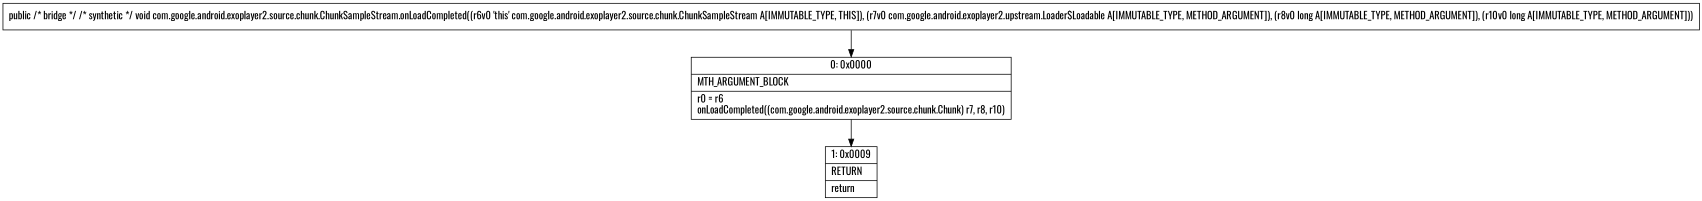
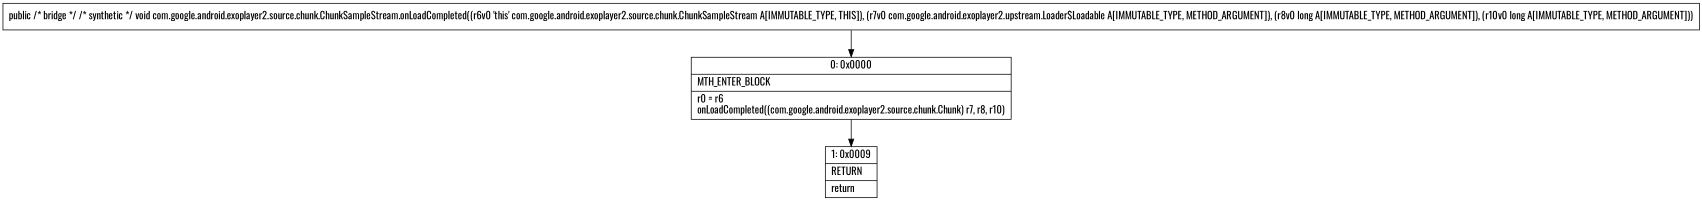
(743, 82) -> (734, 82)
